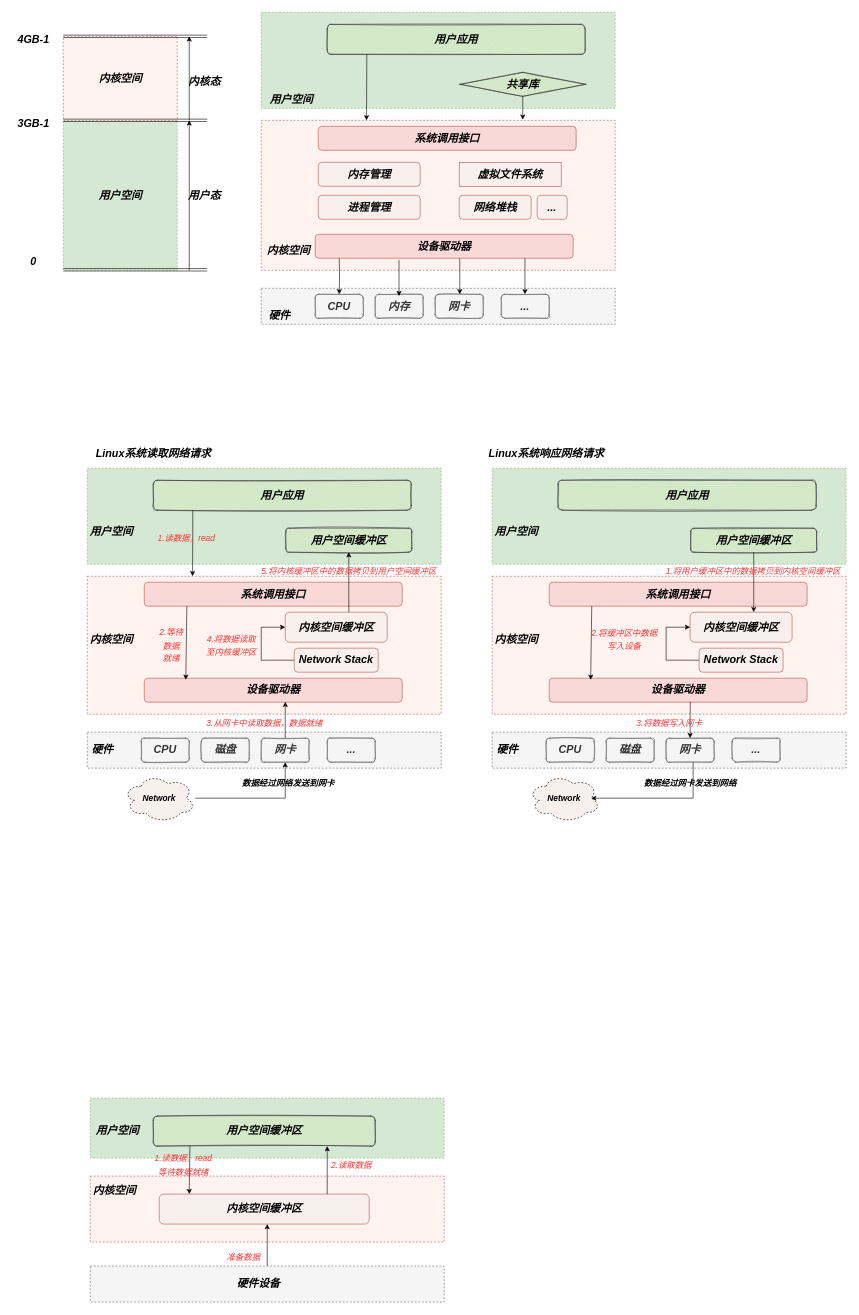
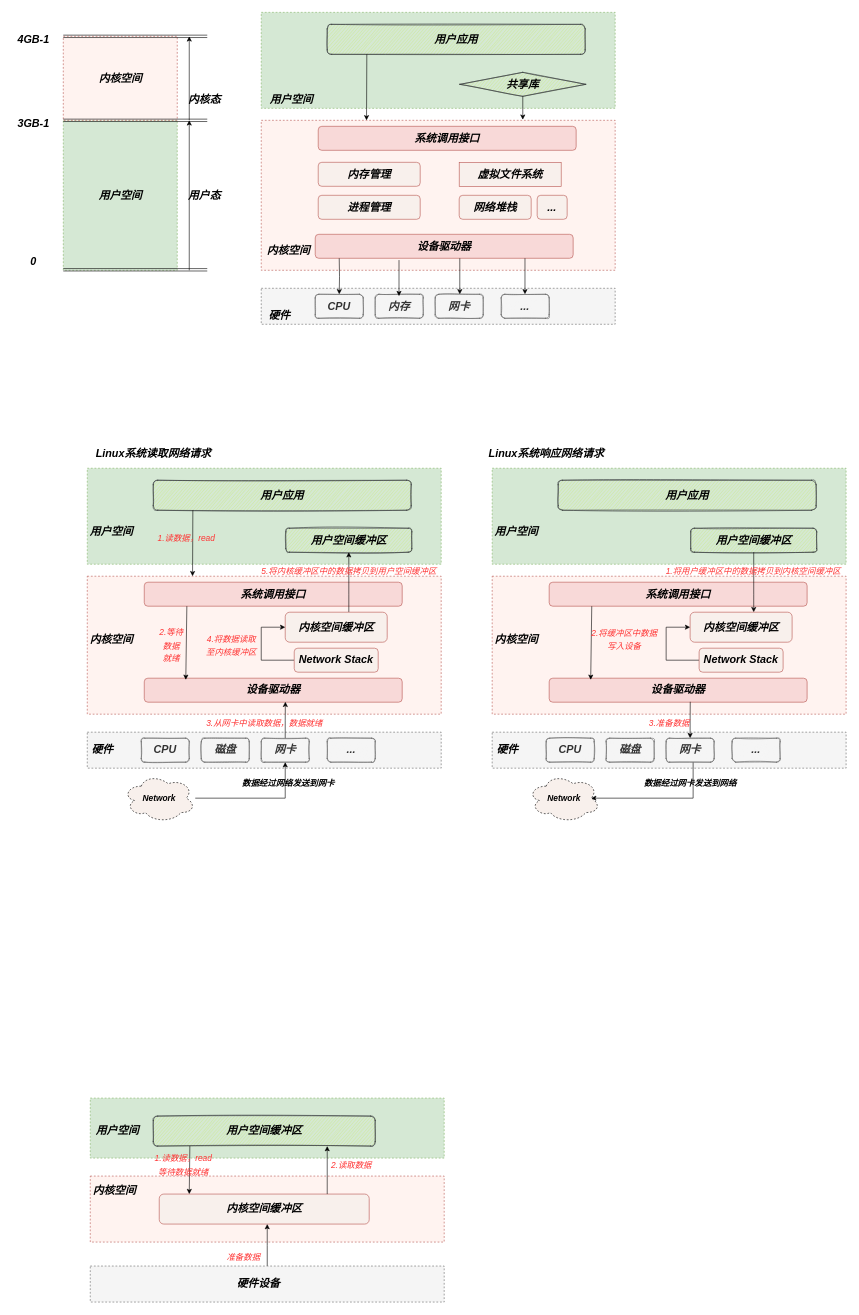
(204, 81) -> (204, 99)
(670, 723) -> (670, 723)
